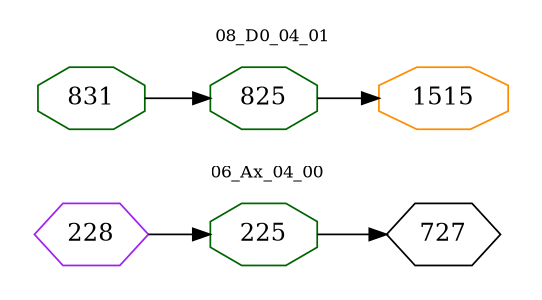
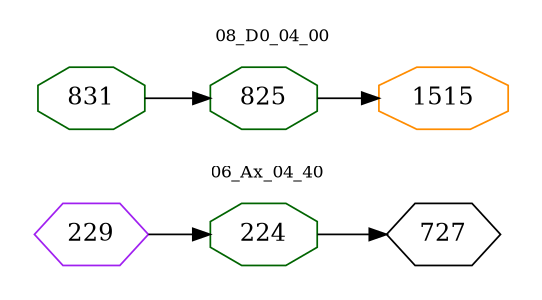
(273, 37) -> (273, 37)
(267, 173) -> (267, 173)
(91, 234) -> (91, 234)
(264, 234) -> (264, 234)
